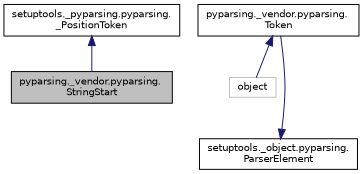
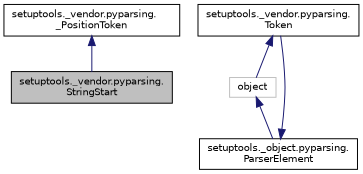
(92, 20) -> (92, 20)
(278, 20) -> (278, 20)
(92, 87) -> (92, 87)
none -> (266, 123)
